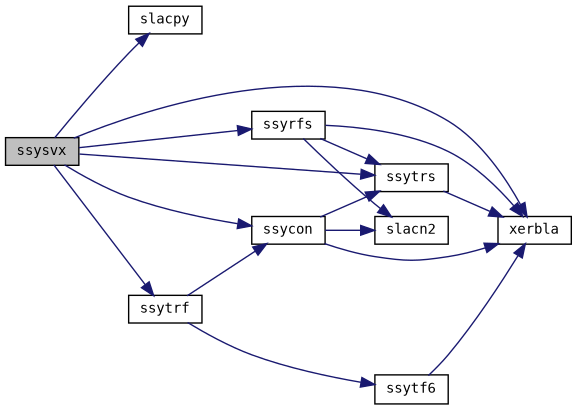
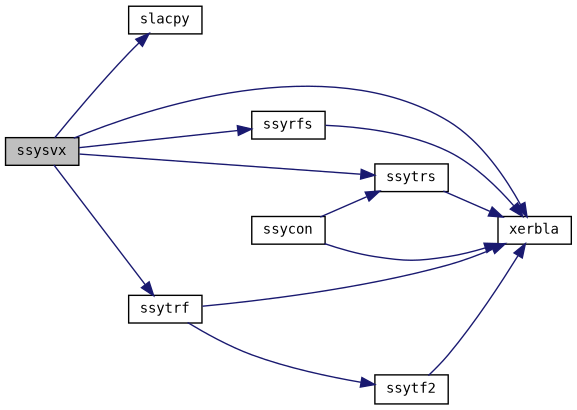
(343, 149) -> none
(148, 203) -> none
(412, 230) -> none
(221, 274) -> (349, 287)
(412, 389) -> (412, 389)
